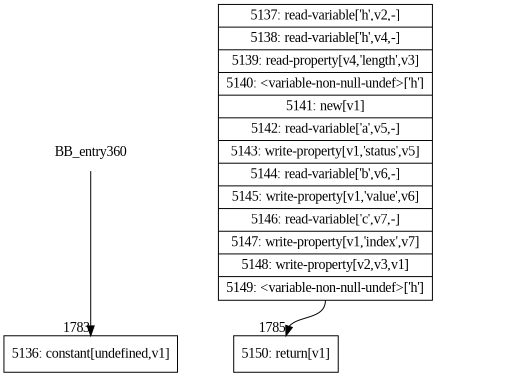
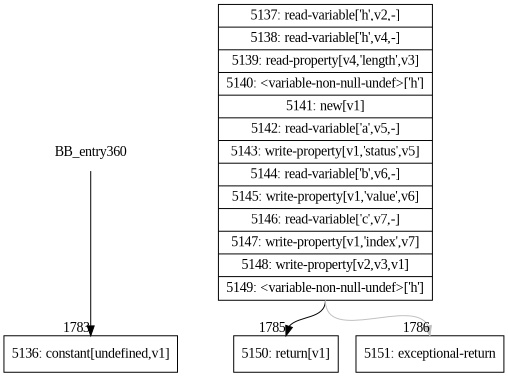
none -> (430, 354)
